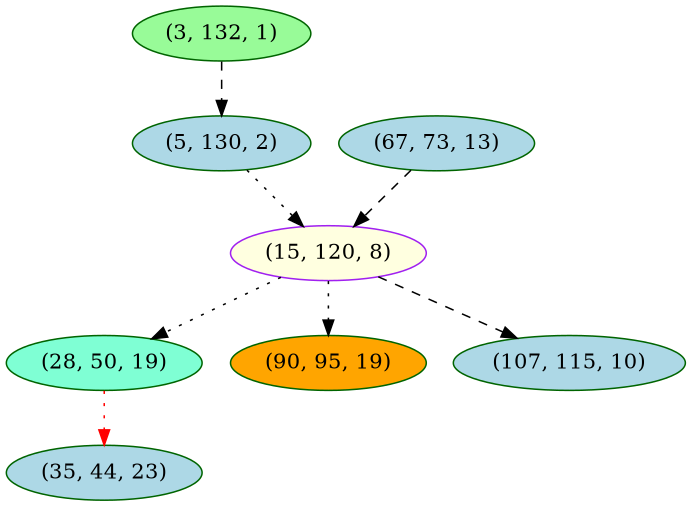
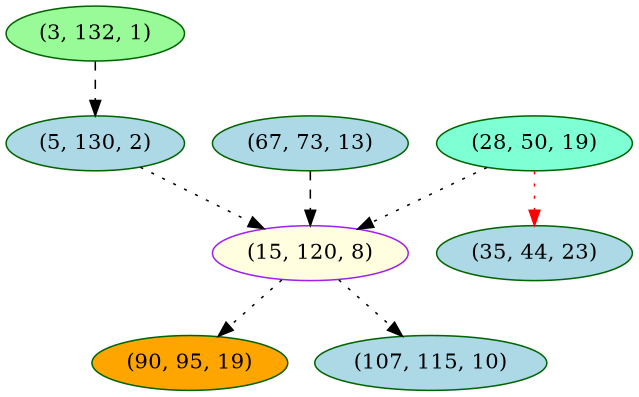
(441, 304) -> (365, 303)
(223, 305) -> (429, 195)
